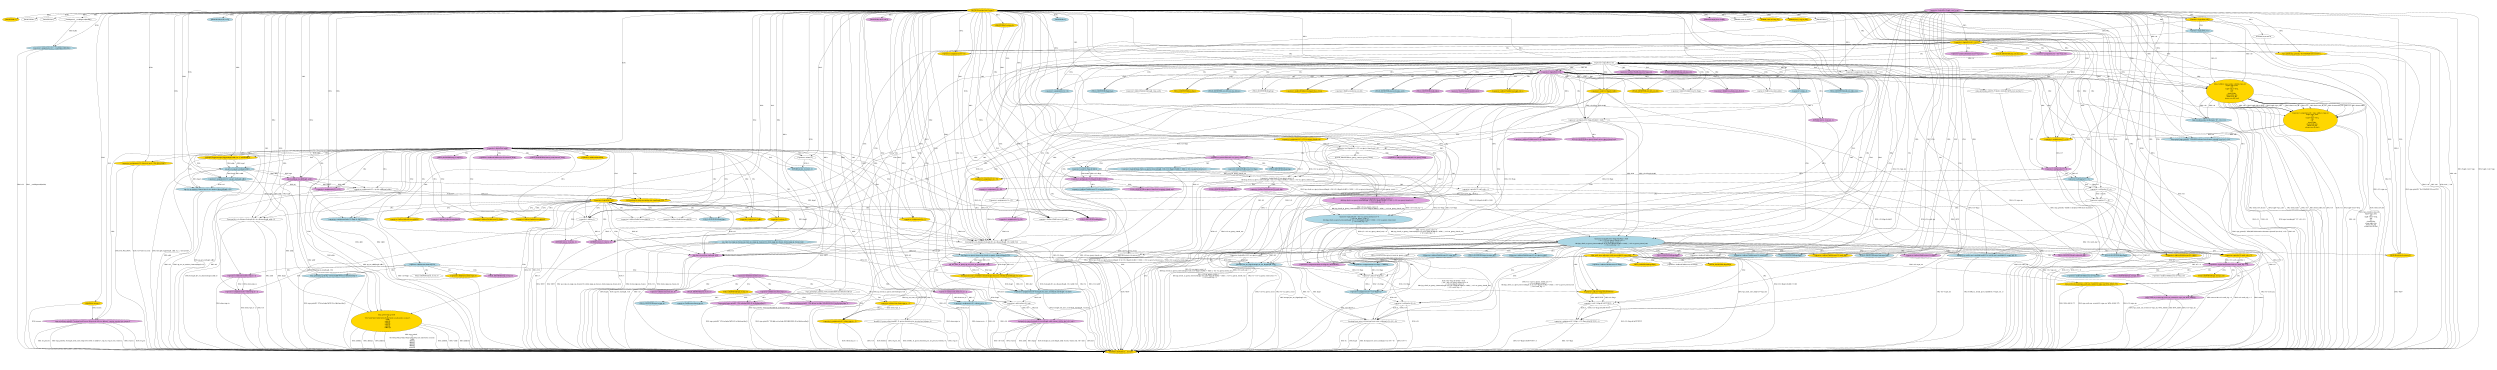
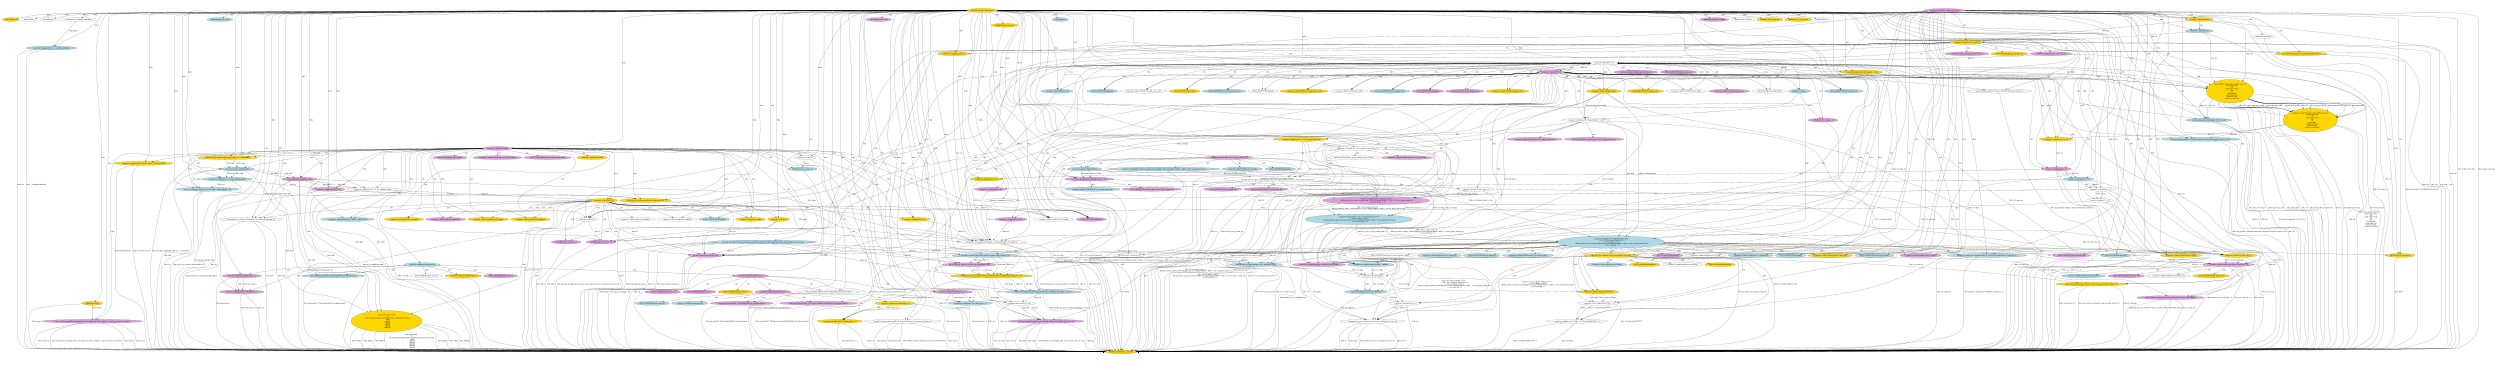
(1861, 72) -> (1861, 72)
(669, 153) -> (760, 152)
